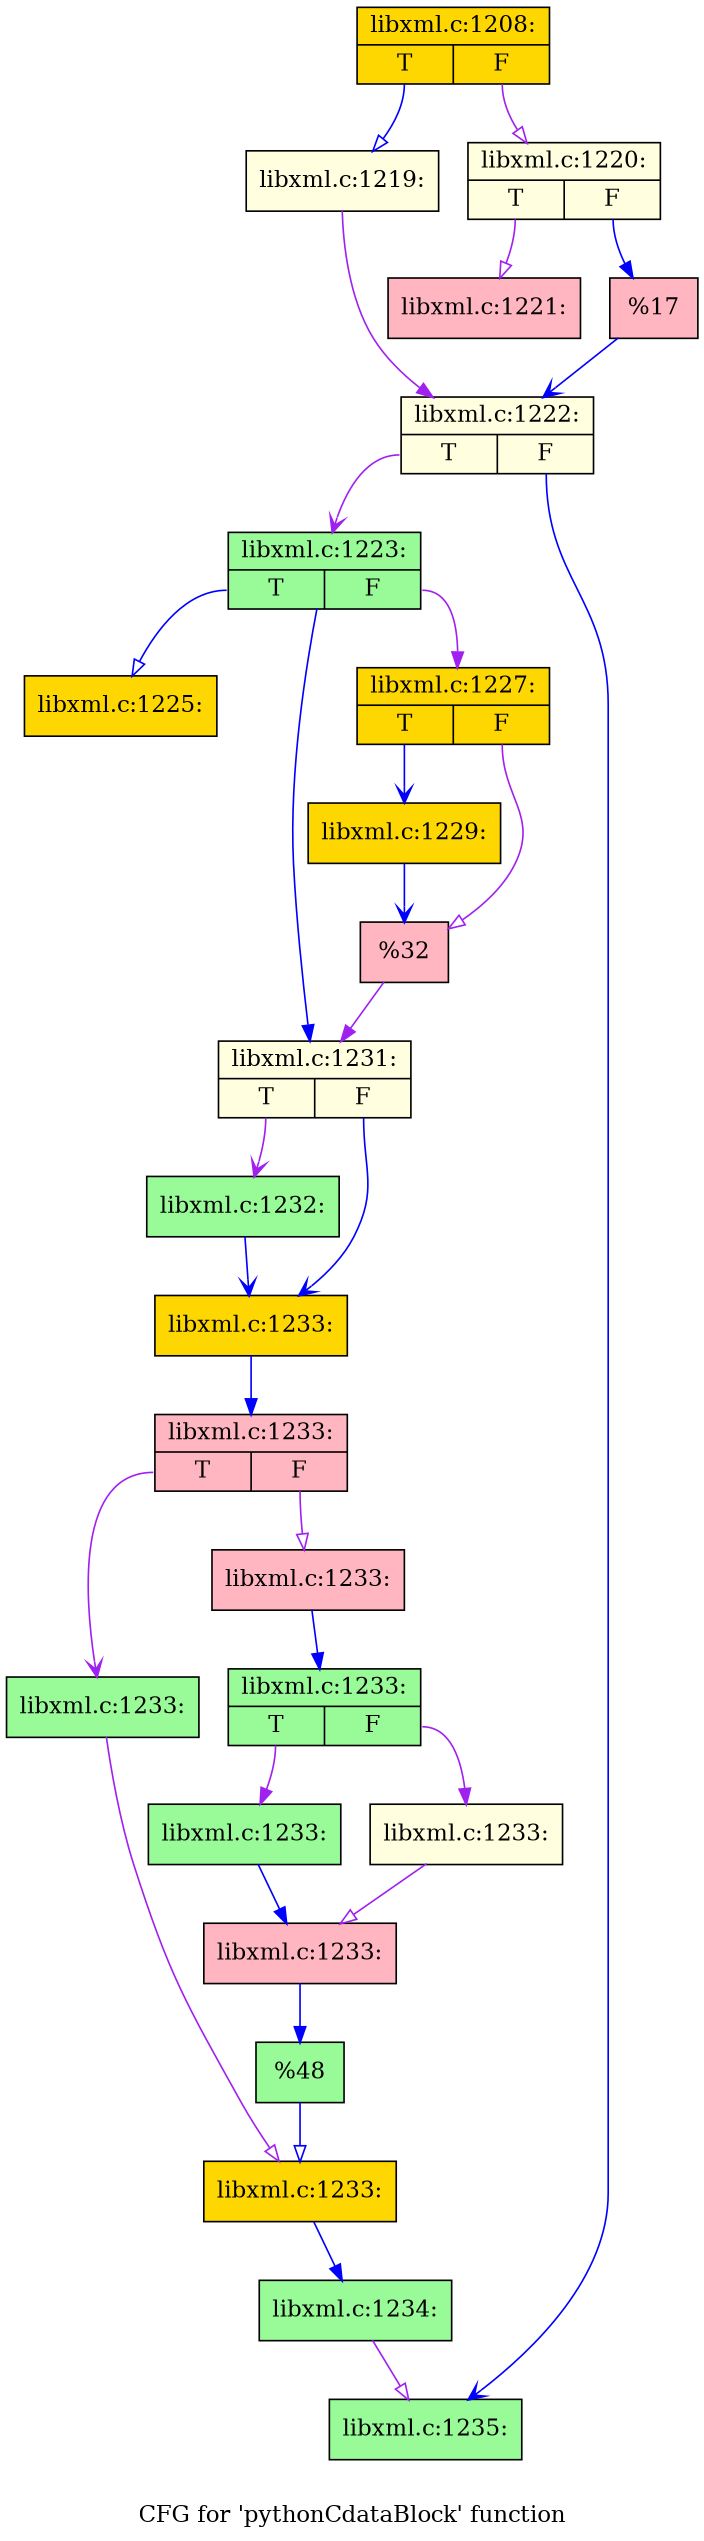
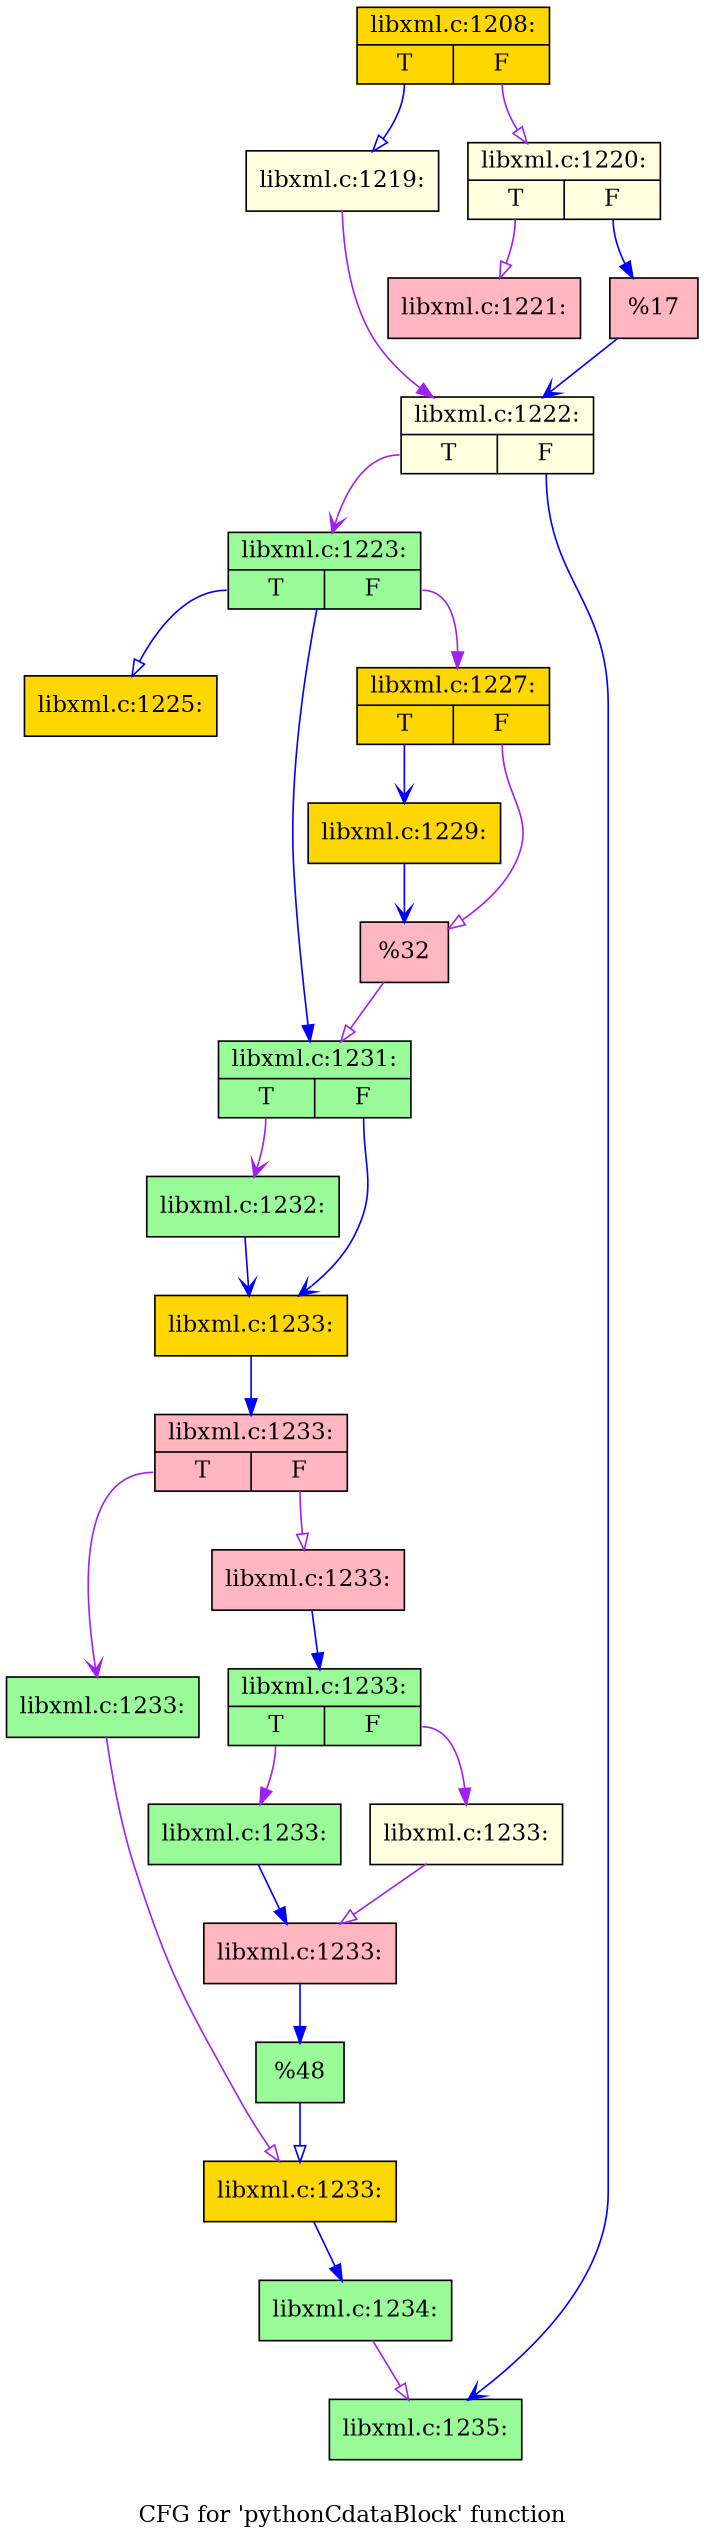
(367, 1005) -> (367, 1005)
(315, 1079) -> (315, 1079)
